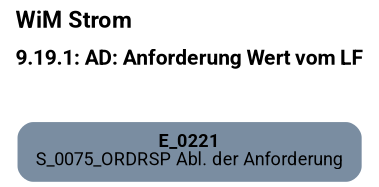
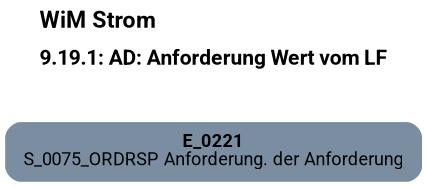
(190, 160) -> (214, 160)
